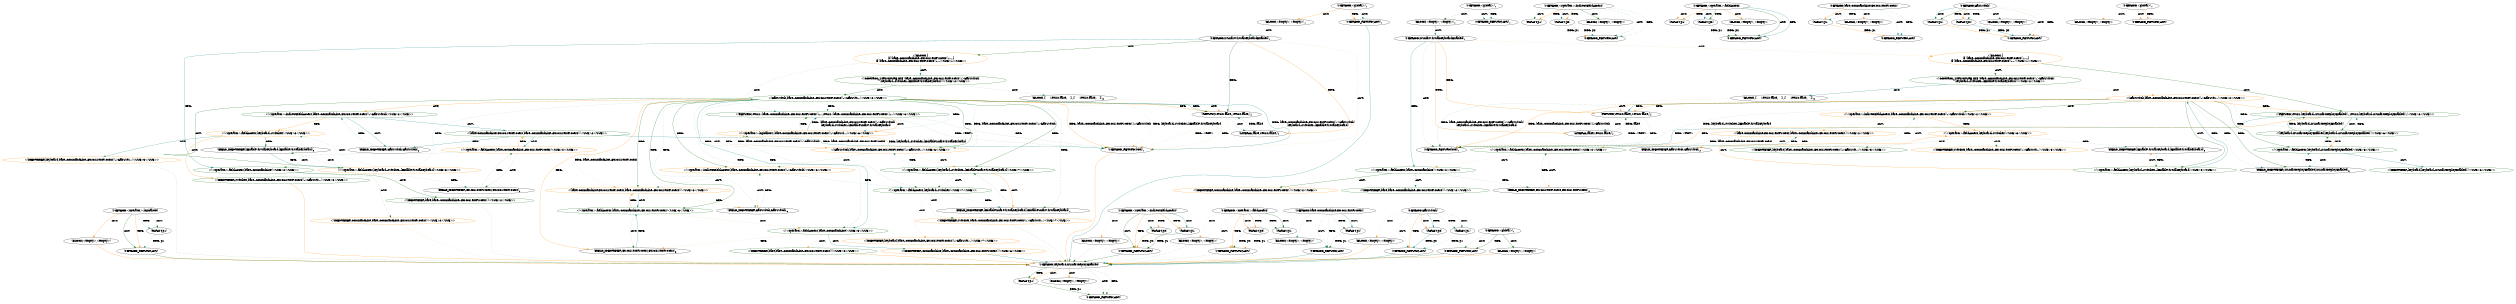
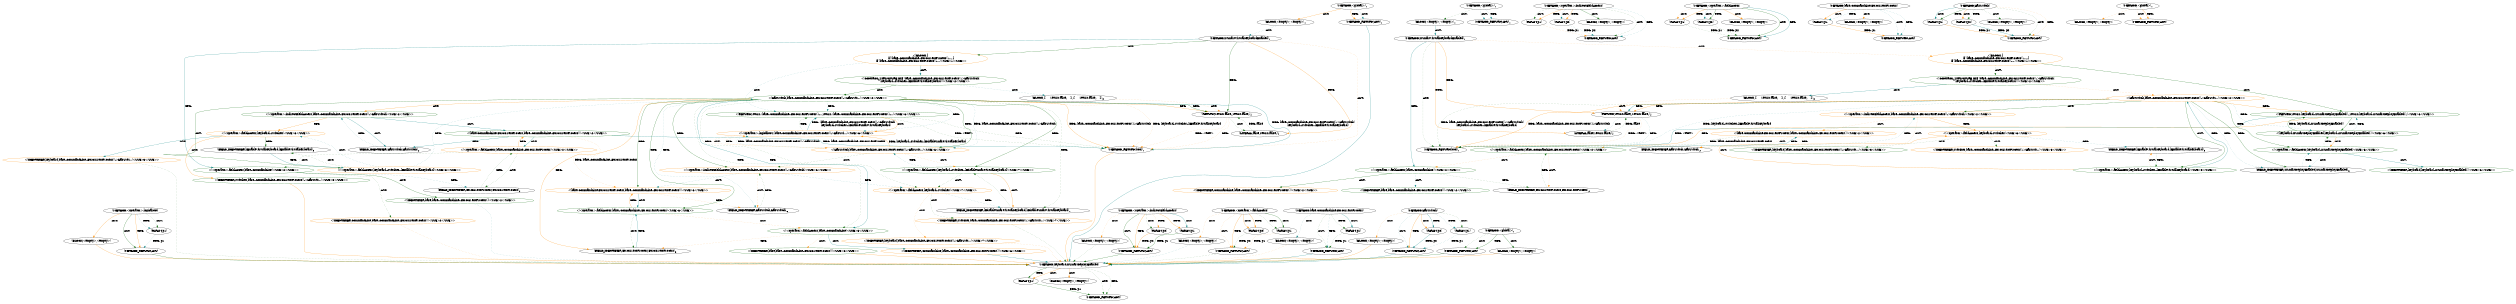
(932, 190) -> (932, 190)
